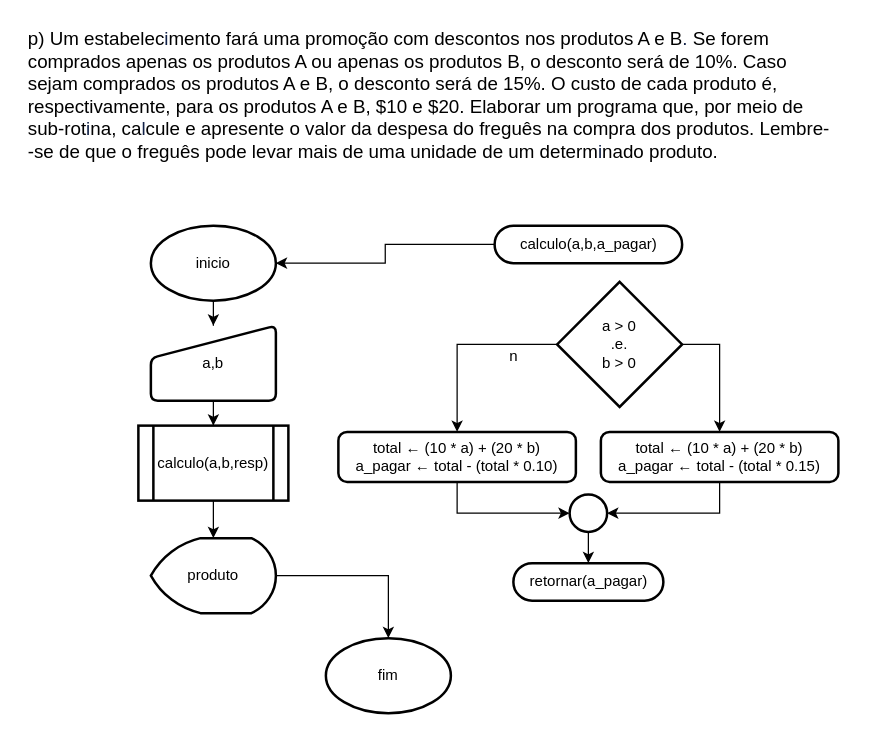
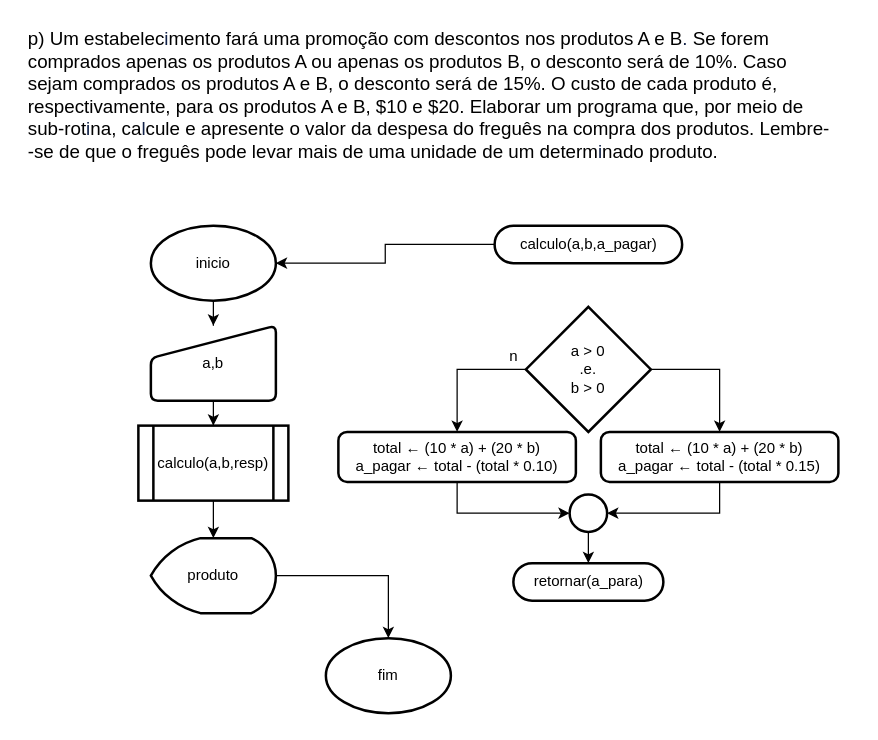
(619, 344) -> (588, 369)
(589, 582) -> (589, 582)
